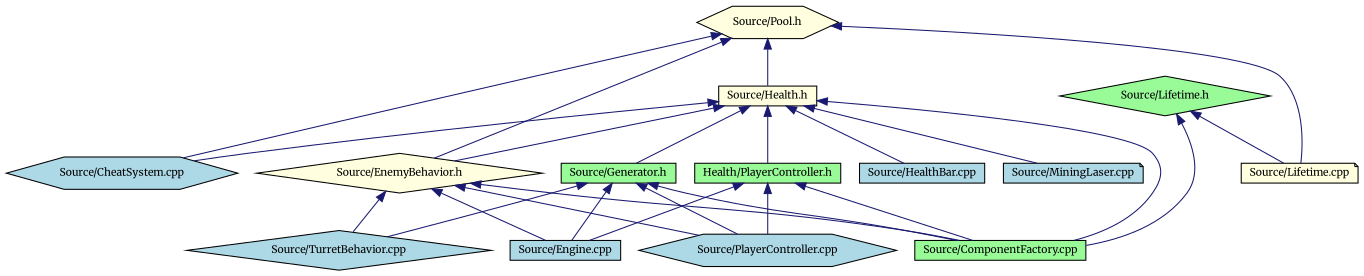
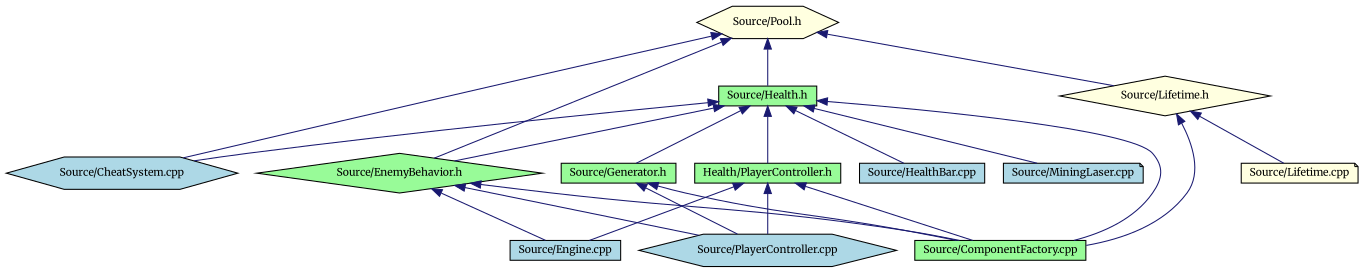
(1109, 44) -> (971, 60)
(768, 96) -> (768, 96)
(1165, 96) -> (1165, 96)
(400, 173) -> (400, 173)
(586, 220) -> none
(339, 250) -> none
